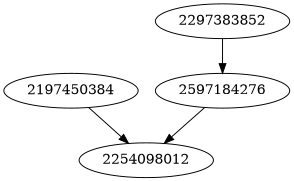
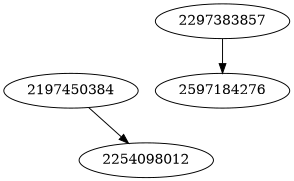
(223, 21) -> (223, 21)
(188, 122) -> none
